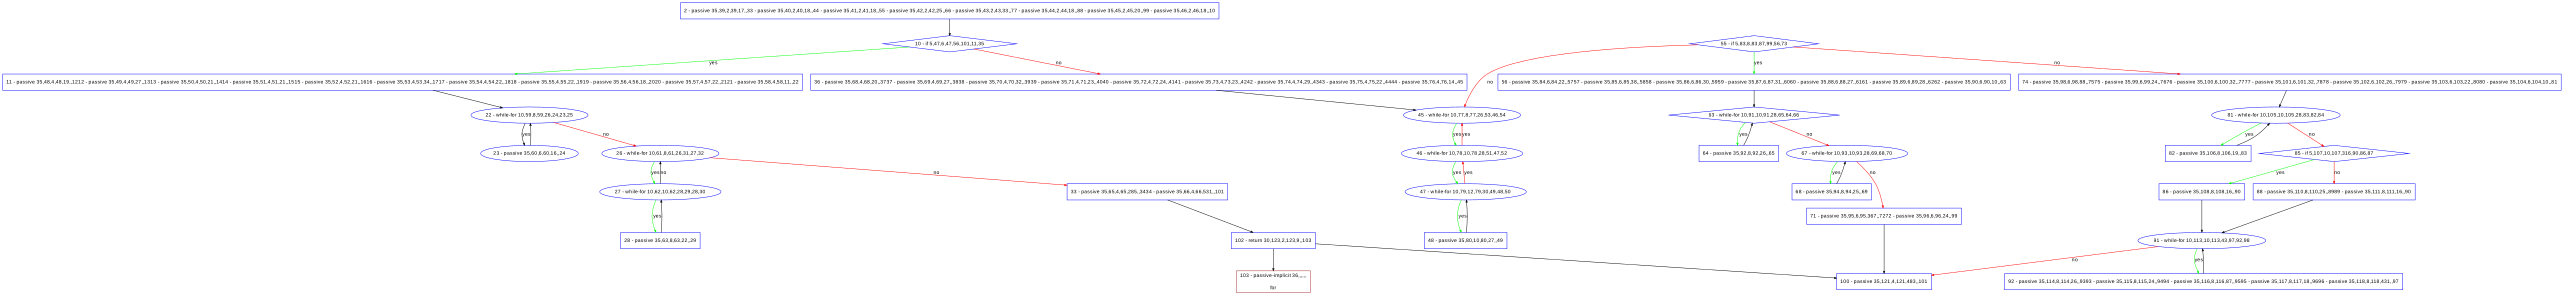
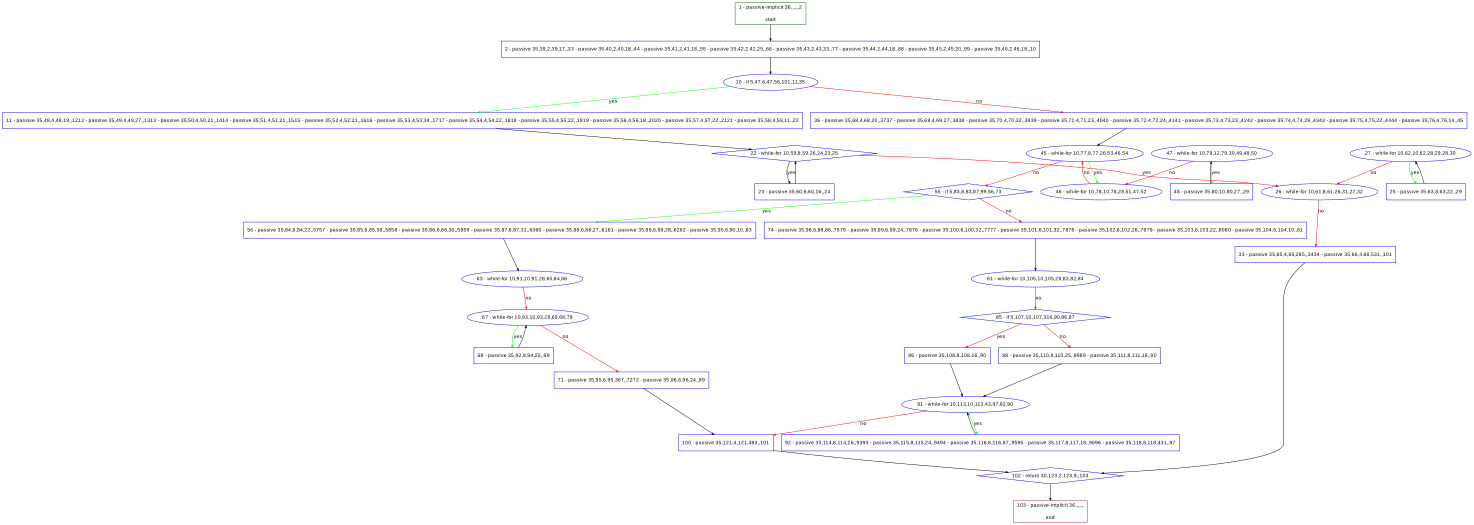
none -> (771, 14)
(950, 44) -> (771, 82)
(1572, 53) -> (1025, 173)
(529, 115) -> (794, 153)
(1754, 115) -> (522, 279)
(606, 134) -> (1147, 173)
(1466, 134) -> (1087, 173)
(529, 153) -> (794, 192)
(1739, 153) -> none
(1847, 153) -> (528, 317)
(2208, 153) -> none
(2273, 171) -> (994, 335)
(651, 172) -> none
(1452, 172) -> none
(1469, 173) -> (1172, 173)
(660, 174) -> (1366, 172)
(1832, 192) -> (514, 356)
(660, 241) -> (1426, 192)
(1273, 241) -> (1050, 476)
(1466, 241) -> (1212, 192)
(2202, 241) -> (966, 404)
(1575, 261) -> (889, 463)
(1273, 282) -> (1050, 511)
